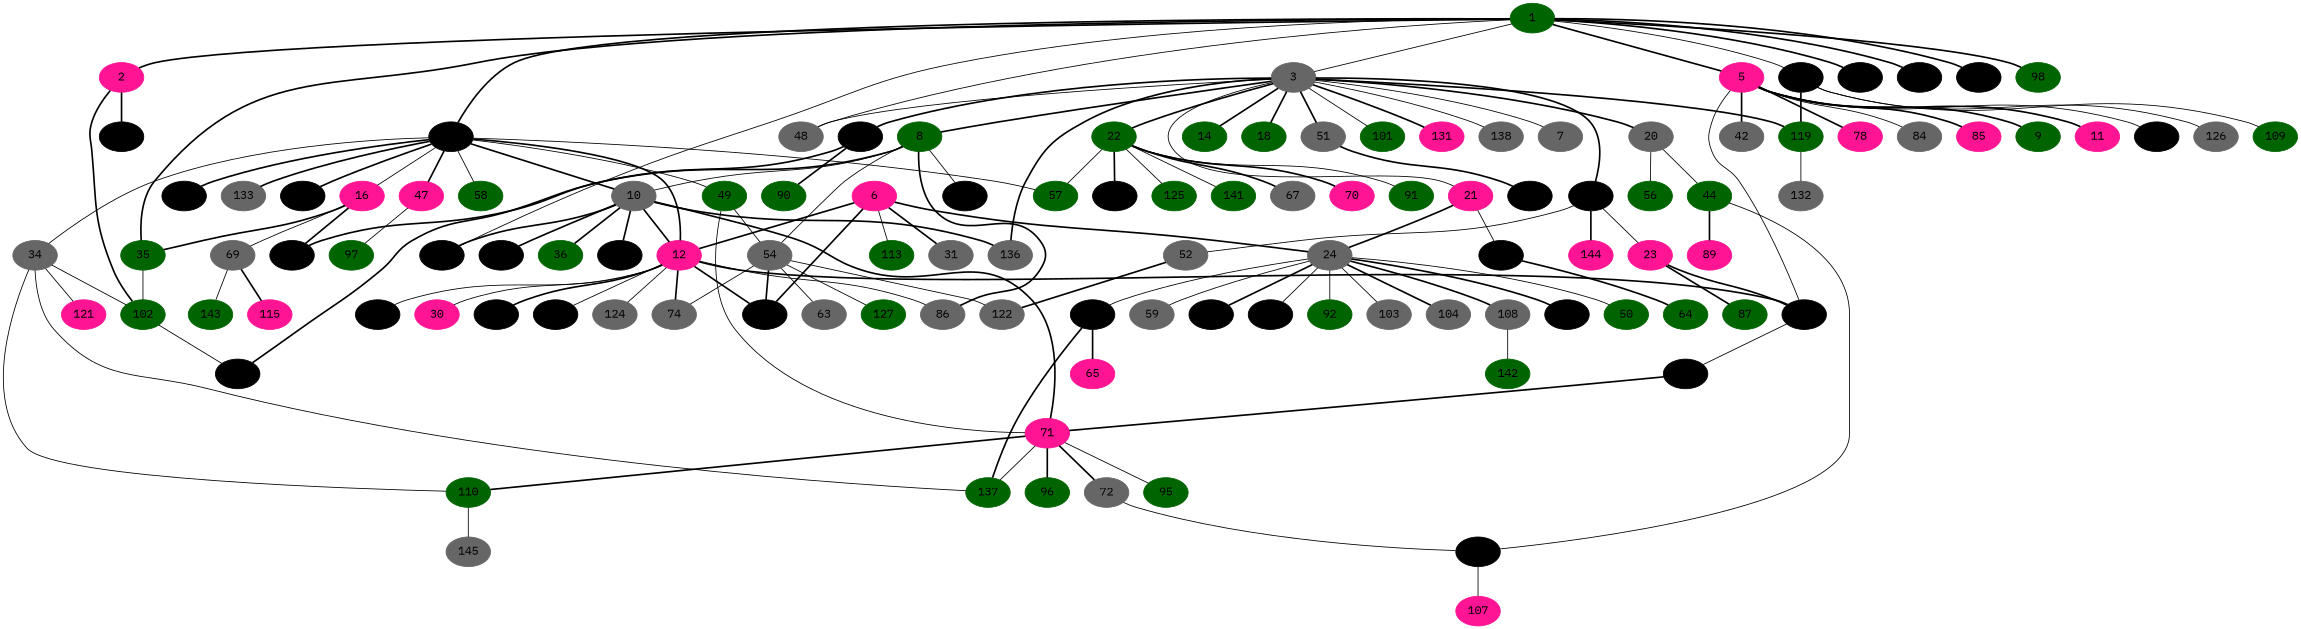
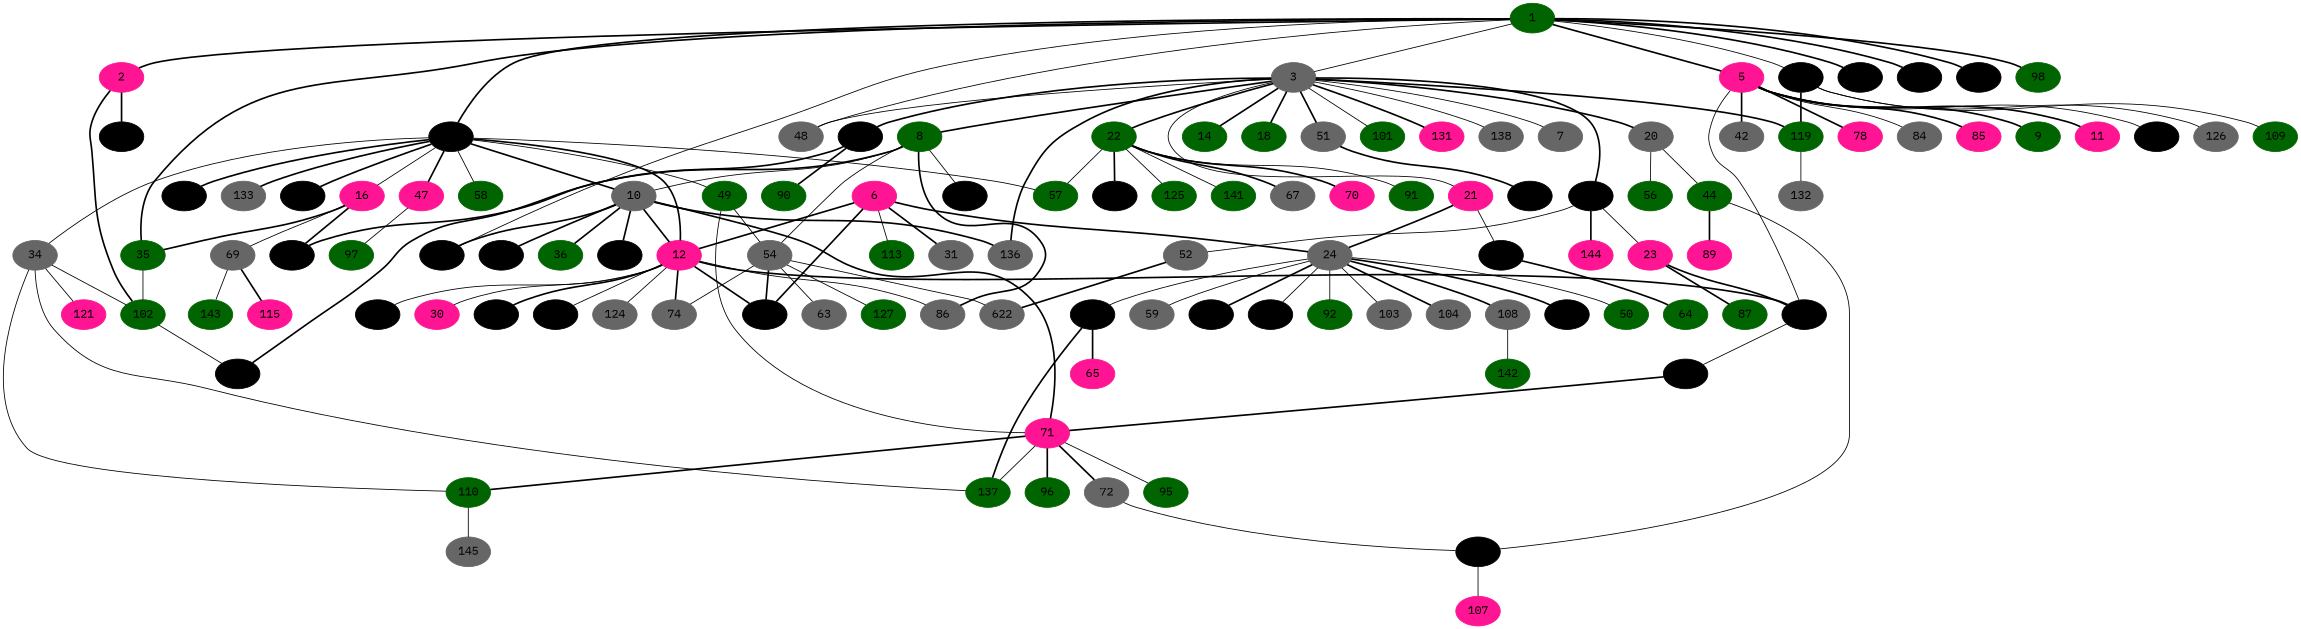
(1002, 315) -> (1002, 315)
